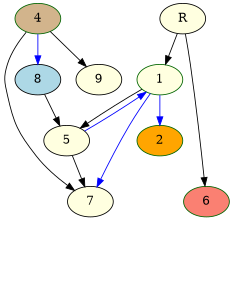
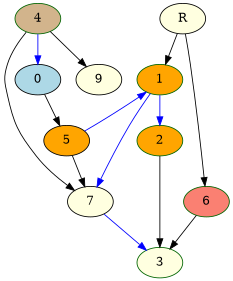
(38, 80) -> (38, 80)
(160, 80) -> (160, 80)
(114, 106) -> none
(67, 141) -> (67, 141)
none -> (160, 263)
